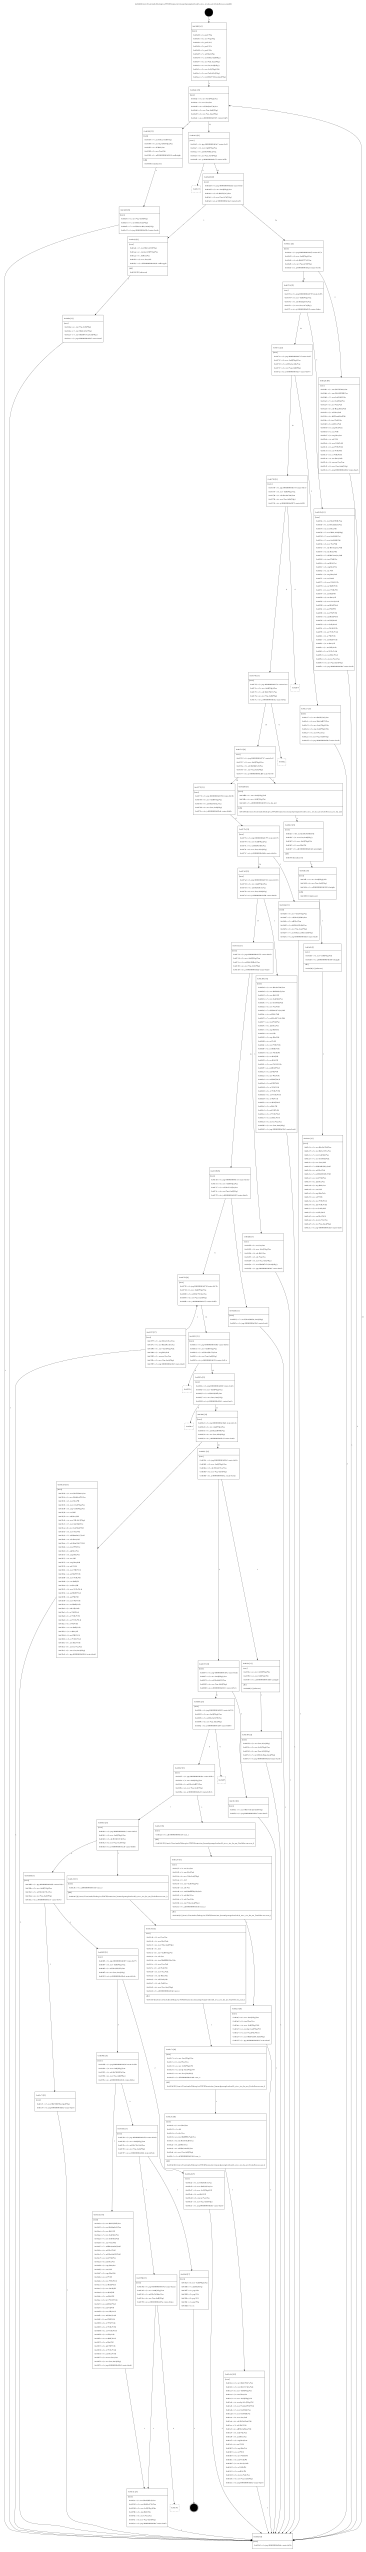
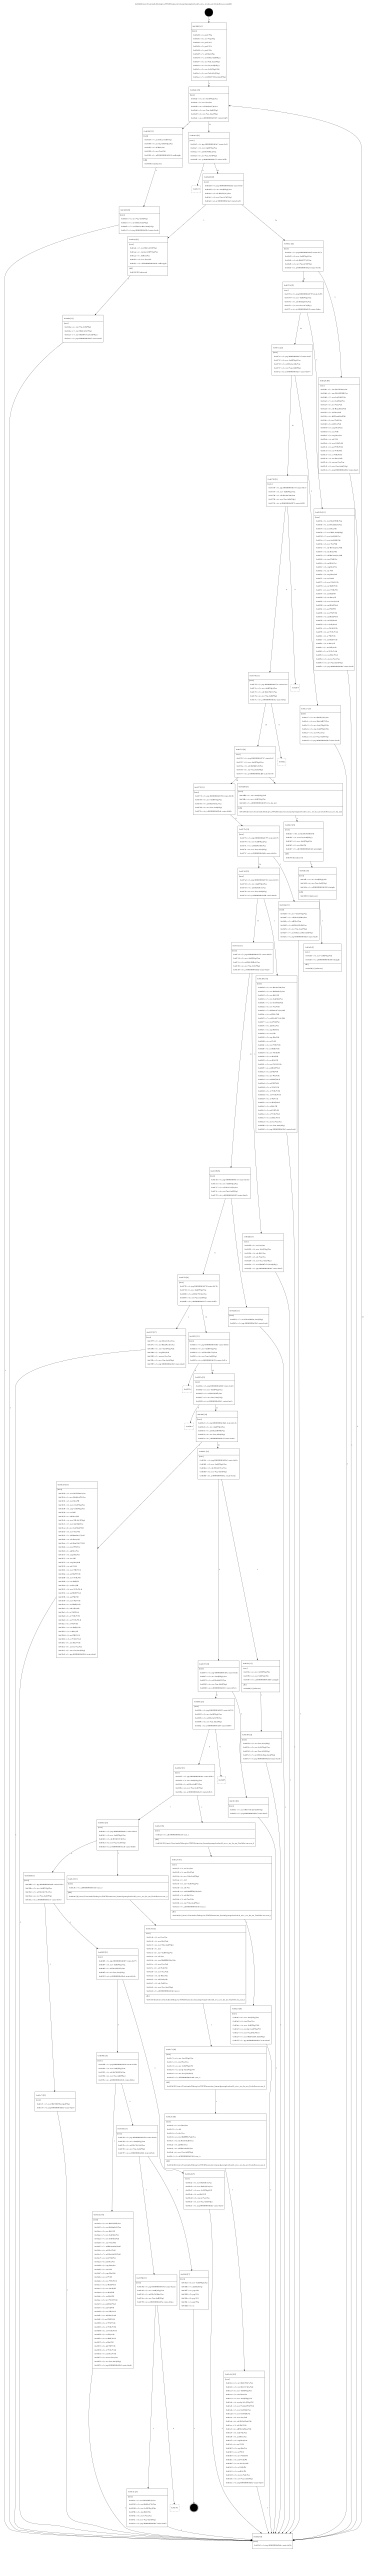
(323, 1183) -> none
(193, 1319) -> (183, 1317)
(135, 2428) -> (112, 2512)
